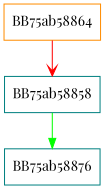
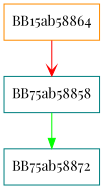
(52, 22) -> (52, 22)
(52, 167) -> (52, 167)
